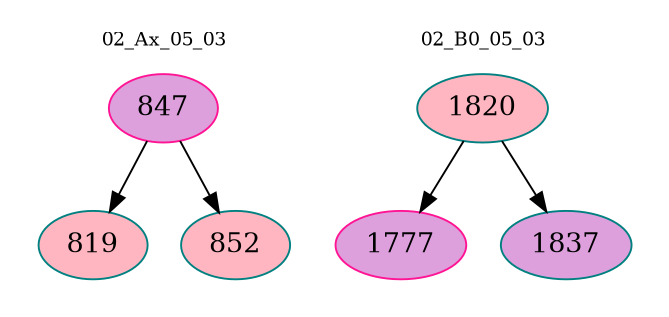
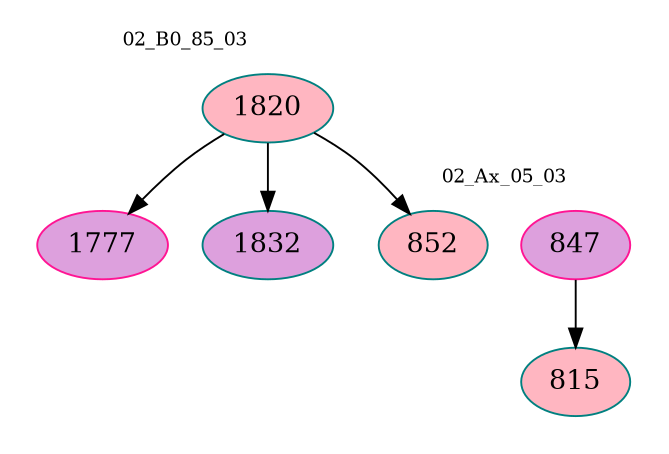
(484, 41) -> (185, 41)
(195, 168) -> (375, 177)
(93, 245) -> (576, 382)
(566, 245) -> (268, 245)
